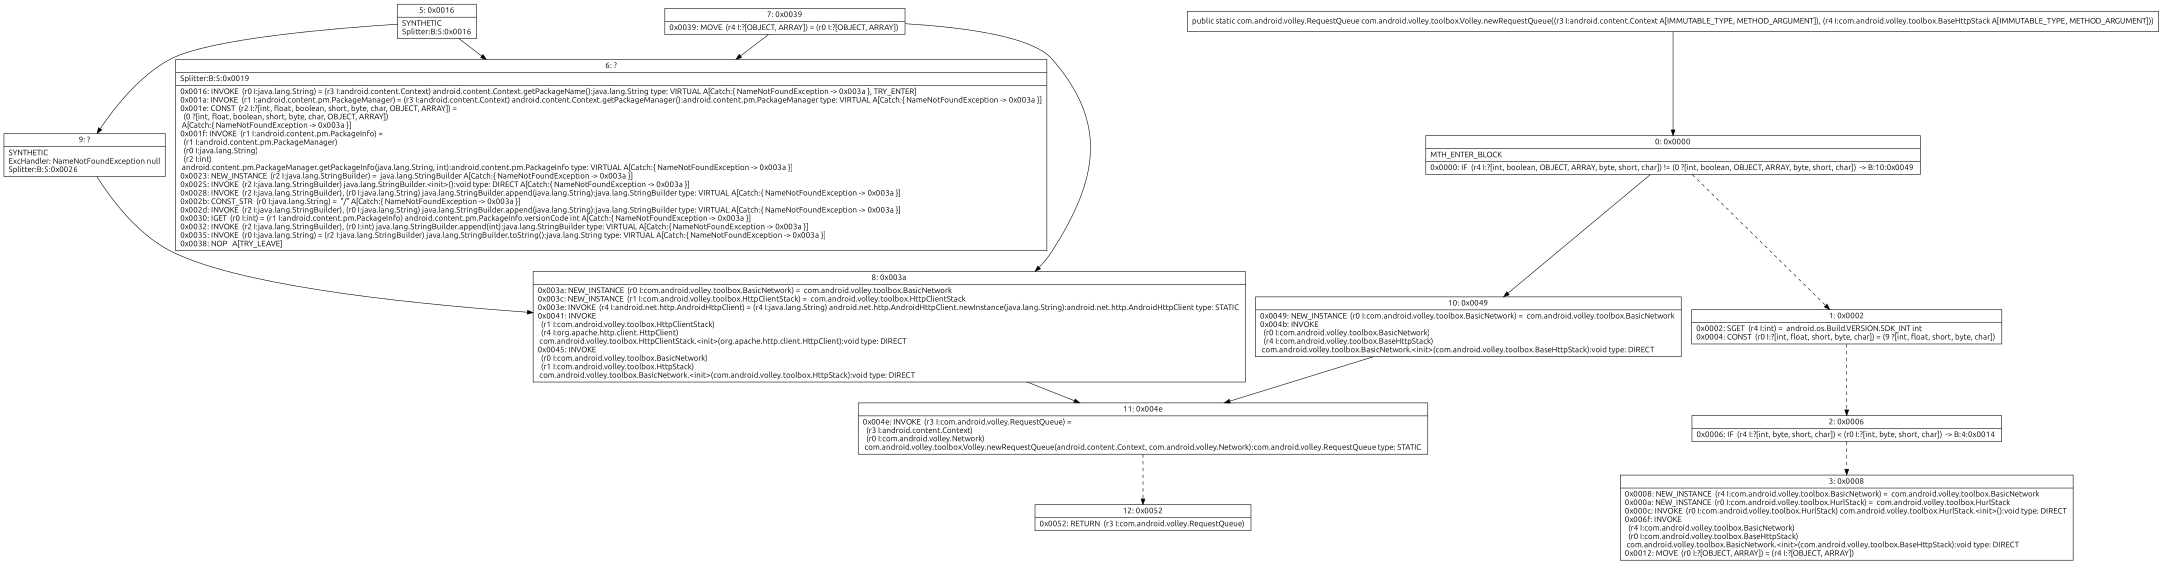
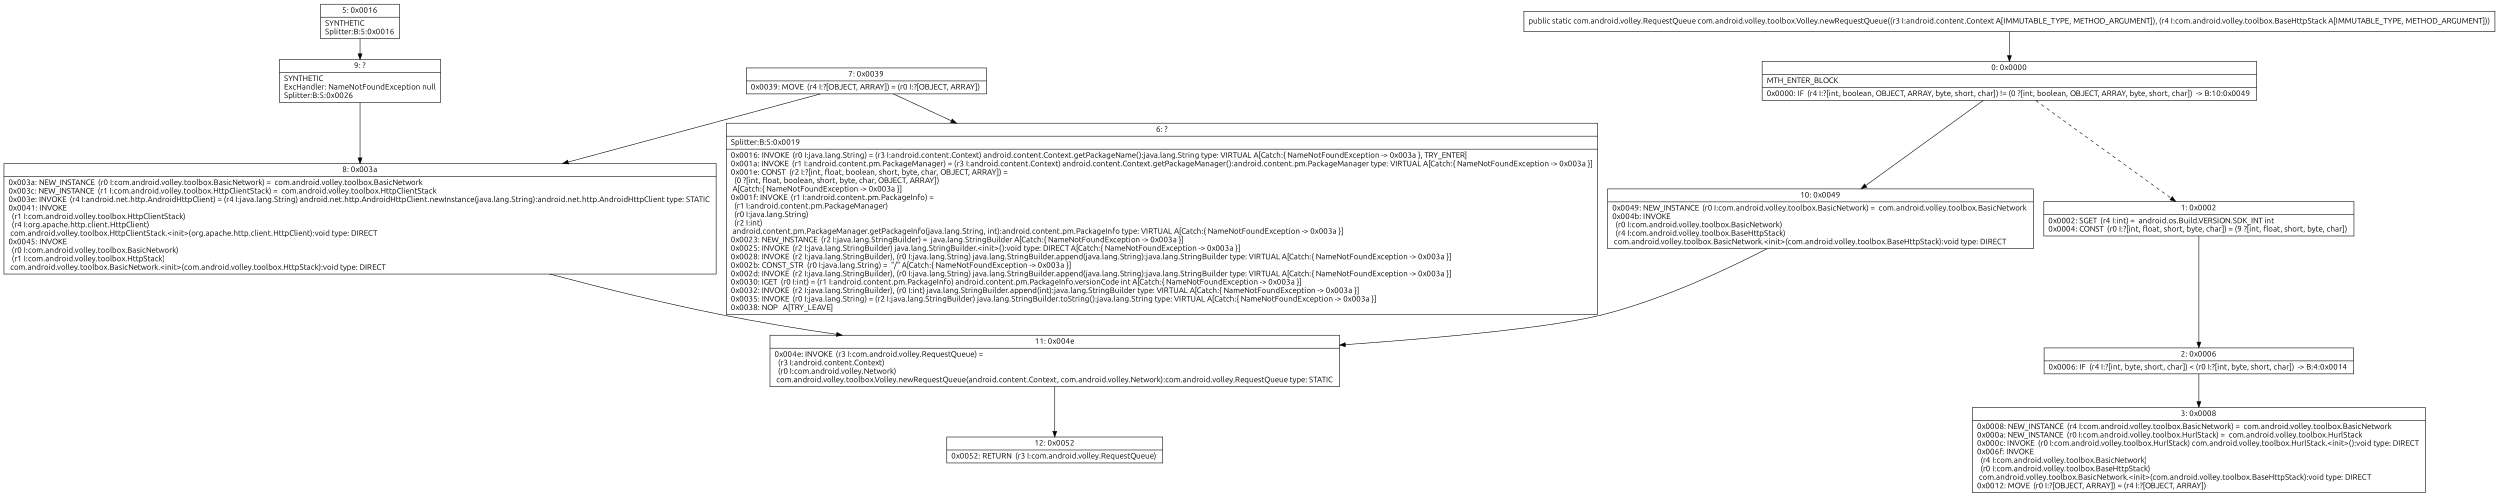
(470, 47) -> none
(1847, 377) -> (2199, 289)
(1847, 455) -> (2199, 388)
(1143, 477) -> (1055, 409)
